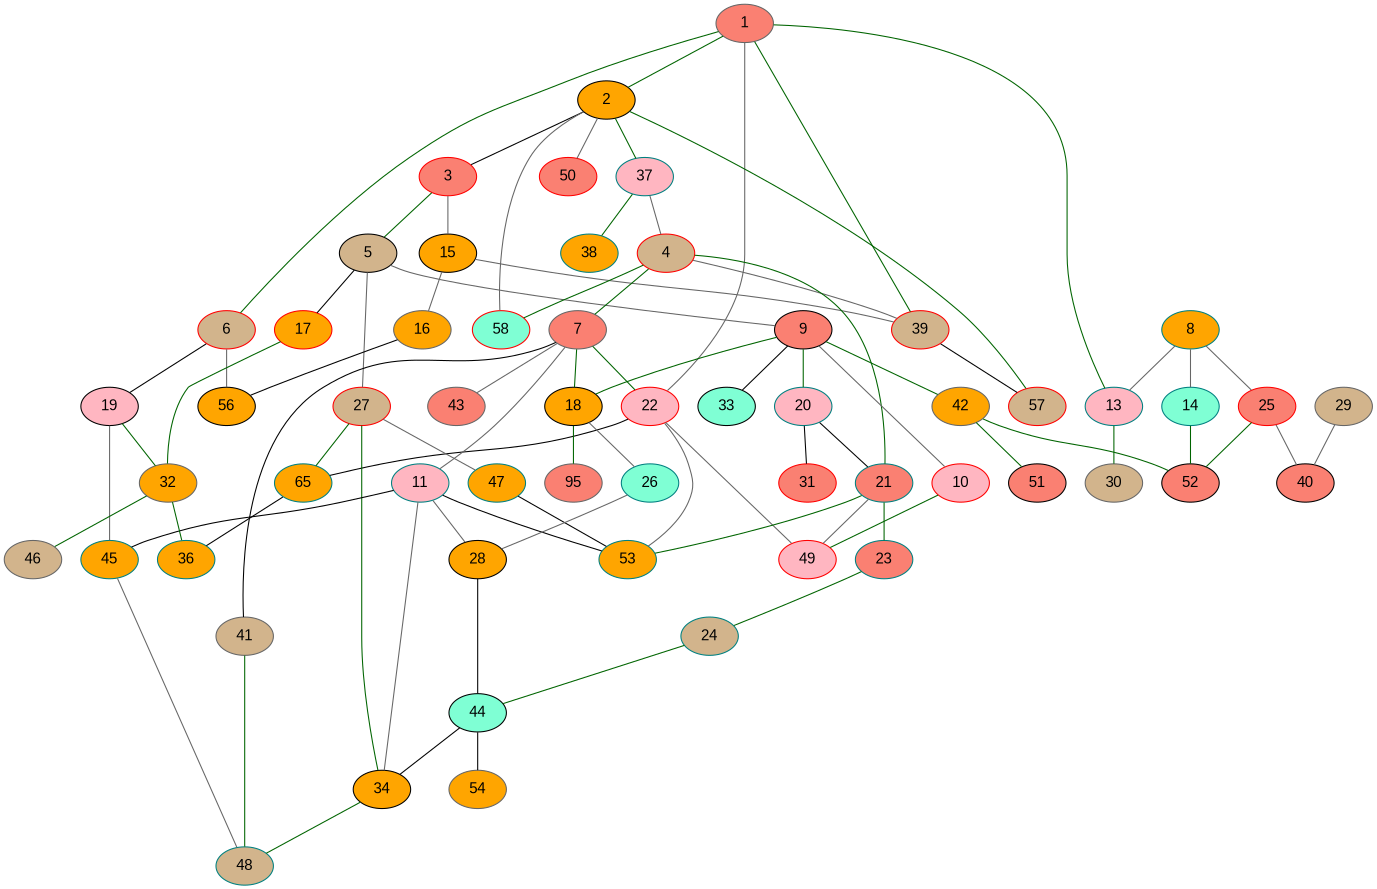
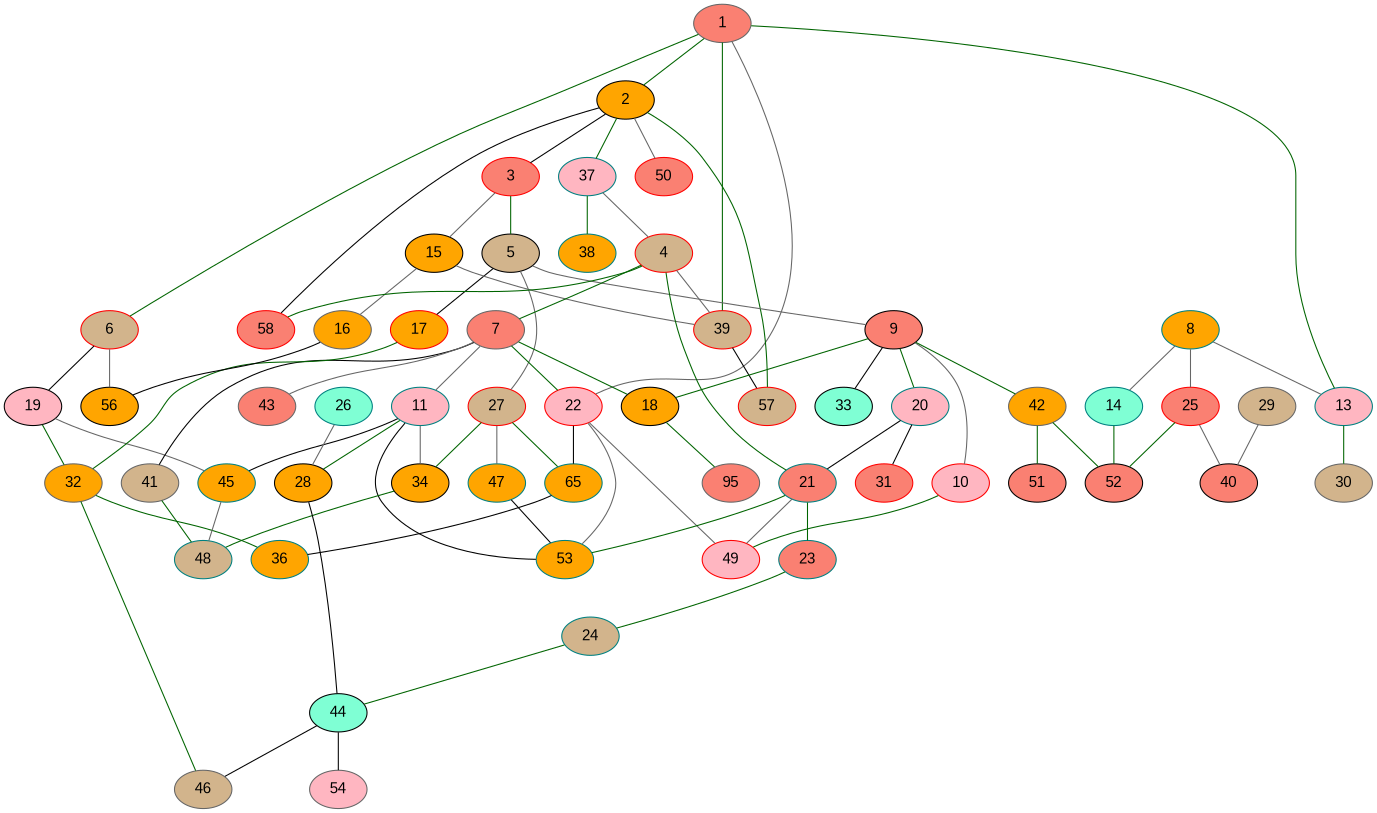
(512, 197) -> (426, 188)
(501, 330) -> (266, 330)
(612, 445) -> none
(449, 521) -> (362, 445)
(430, 751) -> (271, 751)
(478, 789) -> (338, 789)
